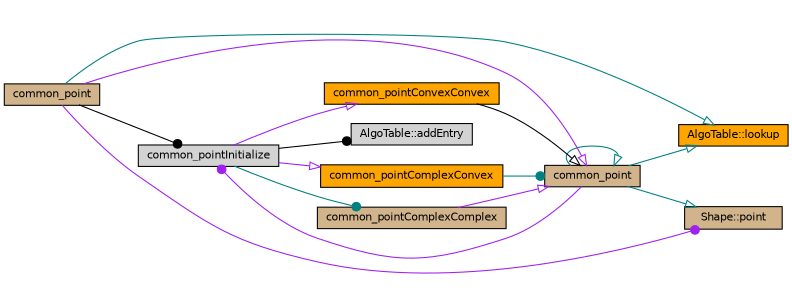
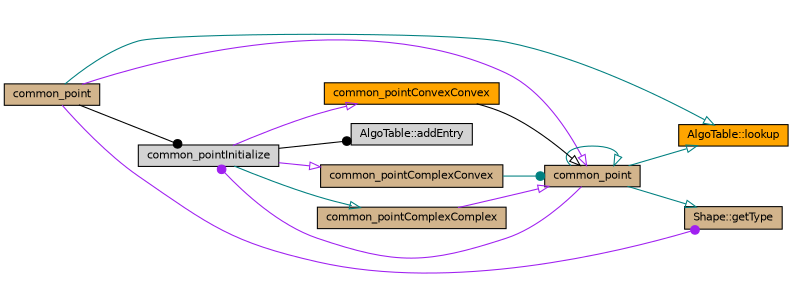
(412, 176) -> (412, 176)
(292, 188) -> (292, 188)
(733, 218) -> (733, 218)
